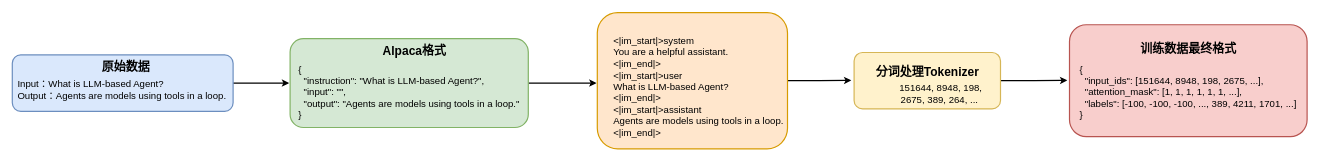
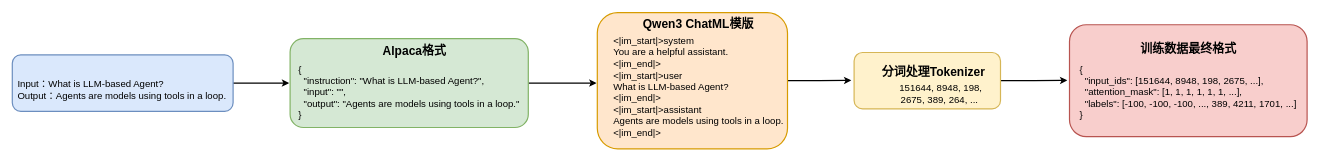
none -> (698, 24)
(126, 66) -> none
(927, 71) -> (933, 71)
